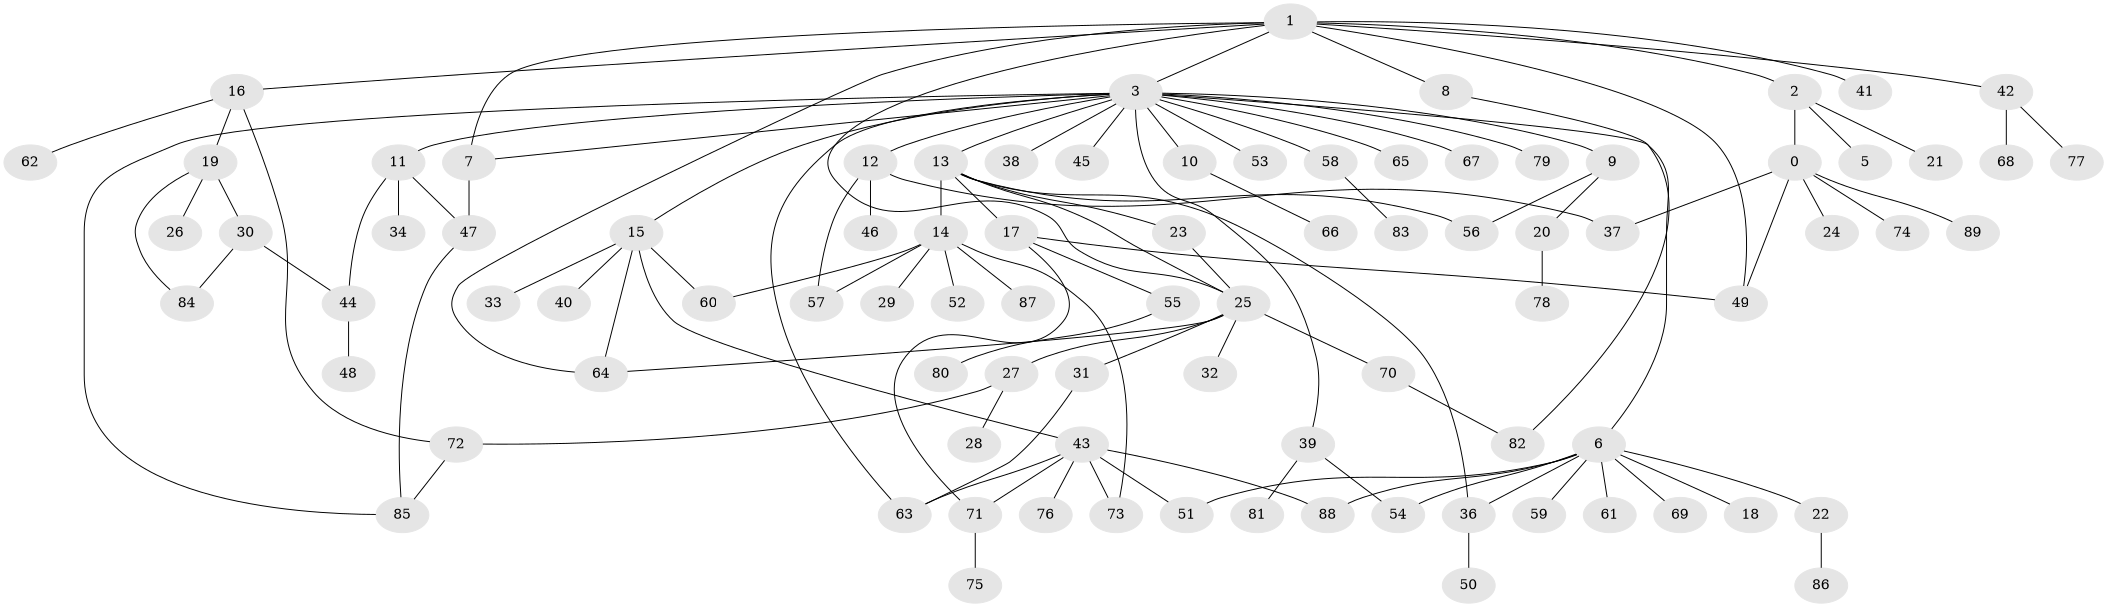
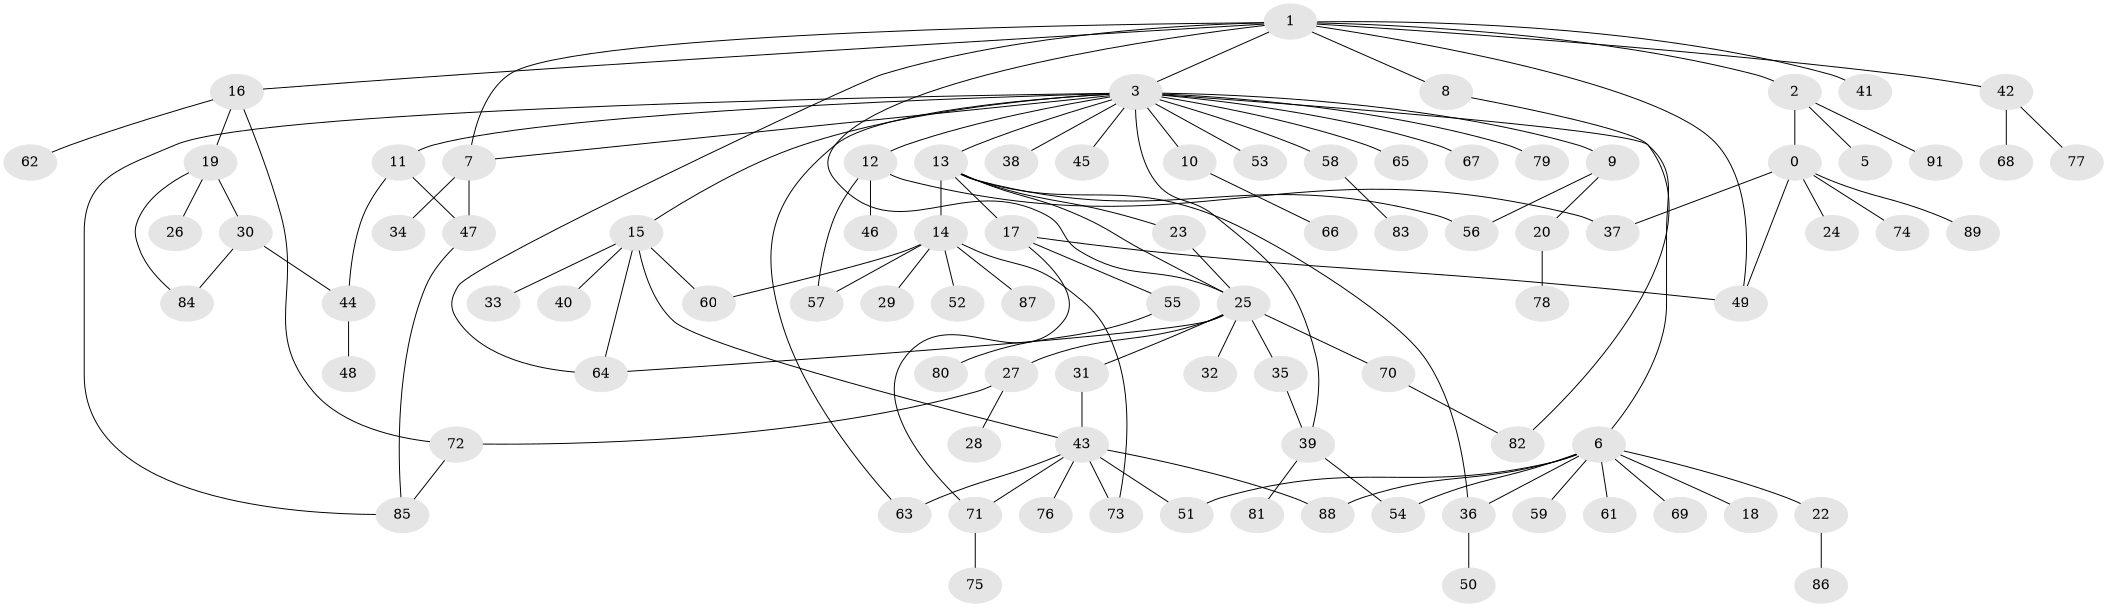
(1936, 163) -> (1936, 163)
(399, 198) -> (438, 194)
none -> (1281, 374)
(1010, 462) -> (1082, 409)
